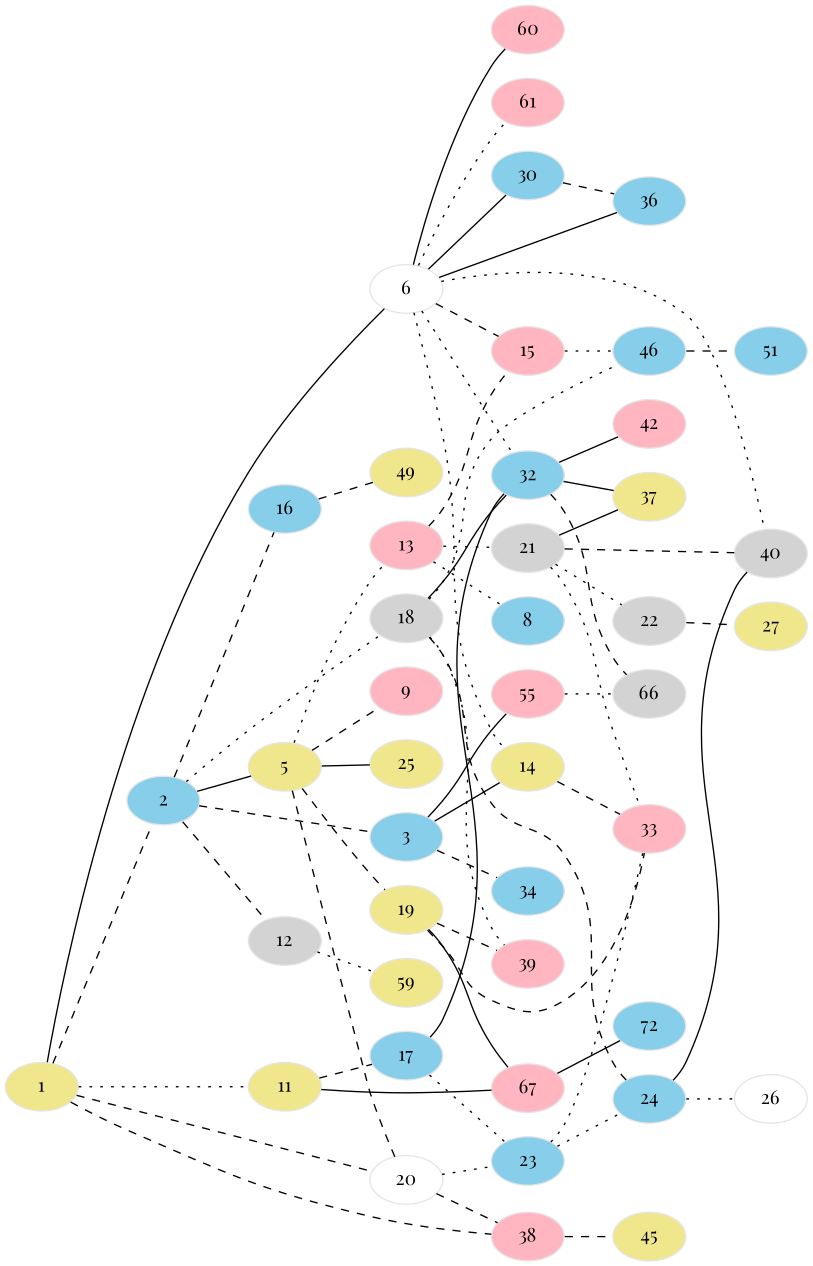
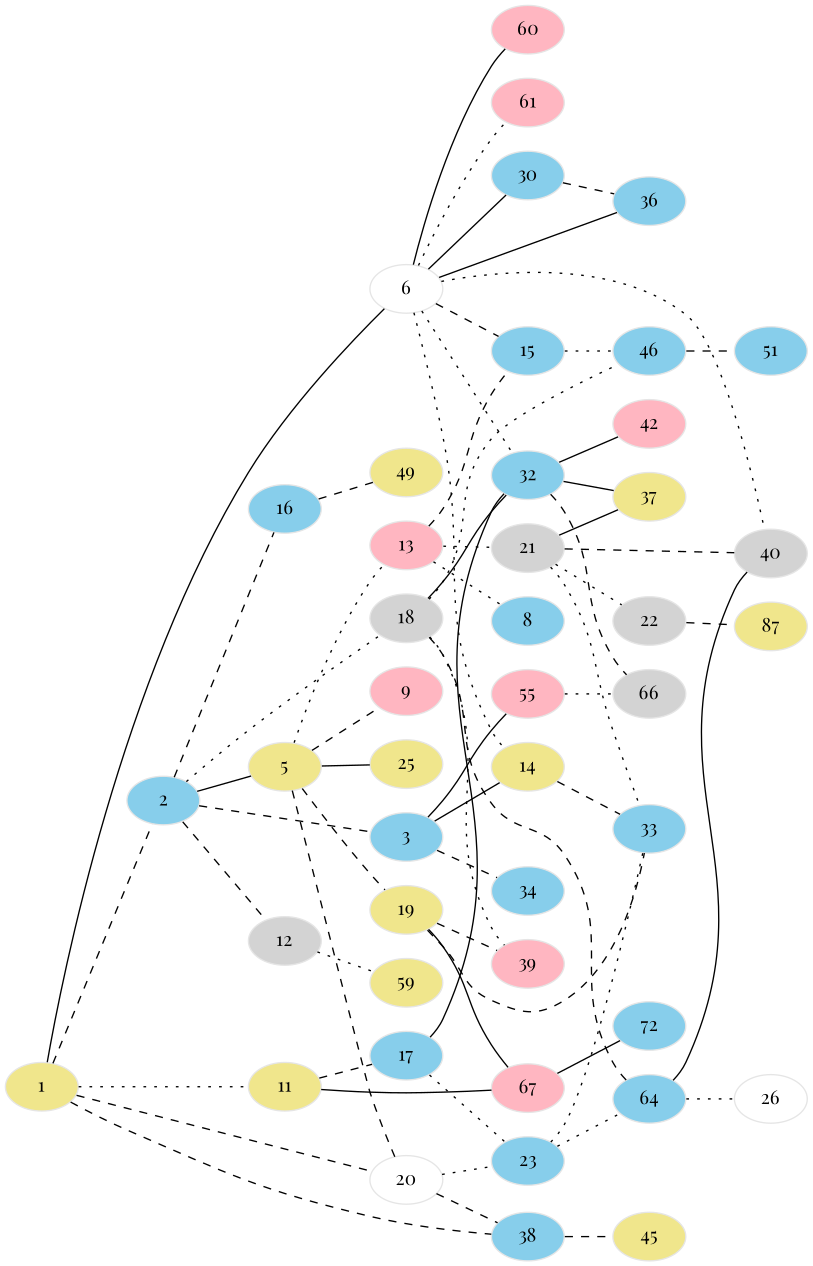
(528, 351) -> (528, 351)
(771, 626) -> (771, 626)
(649, 829) -> (649, 829)
(649, 1099) -> (649, 1099)
(528, 1237) -> (528, 1237)
